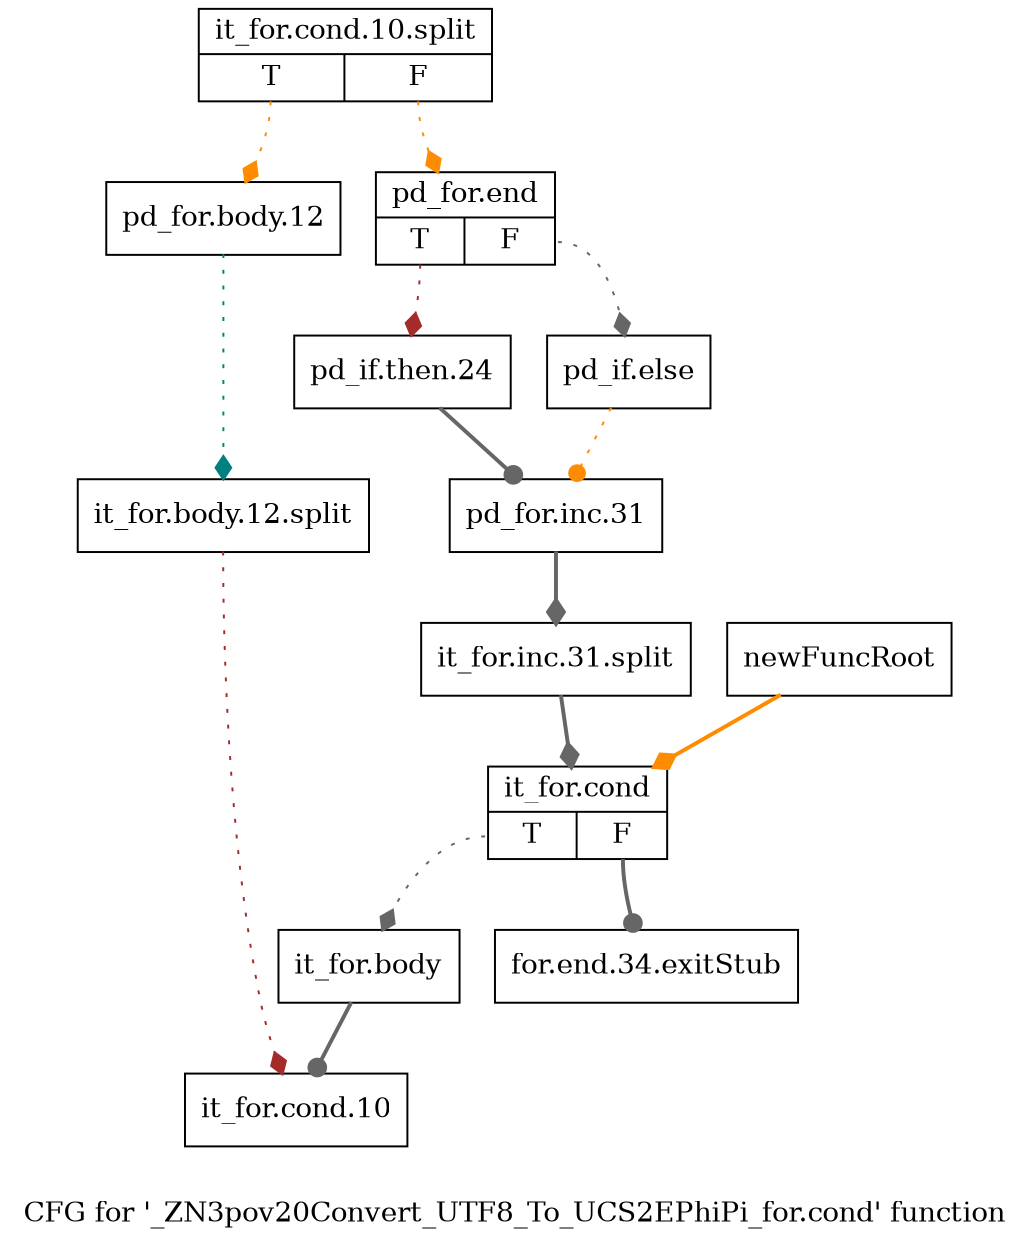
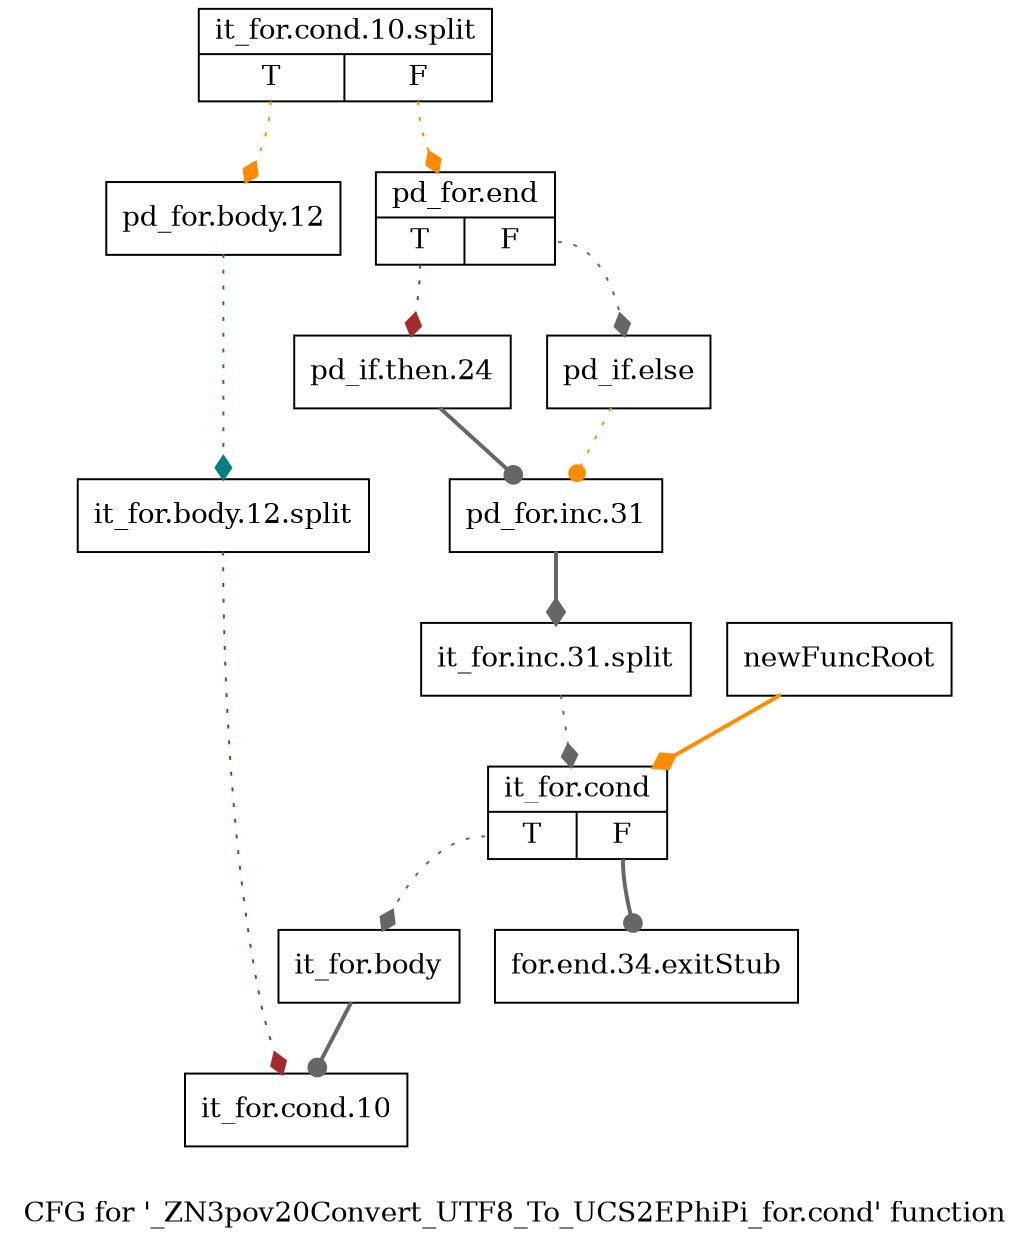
(564, 719) -> (564, 719)
